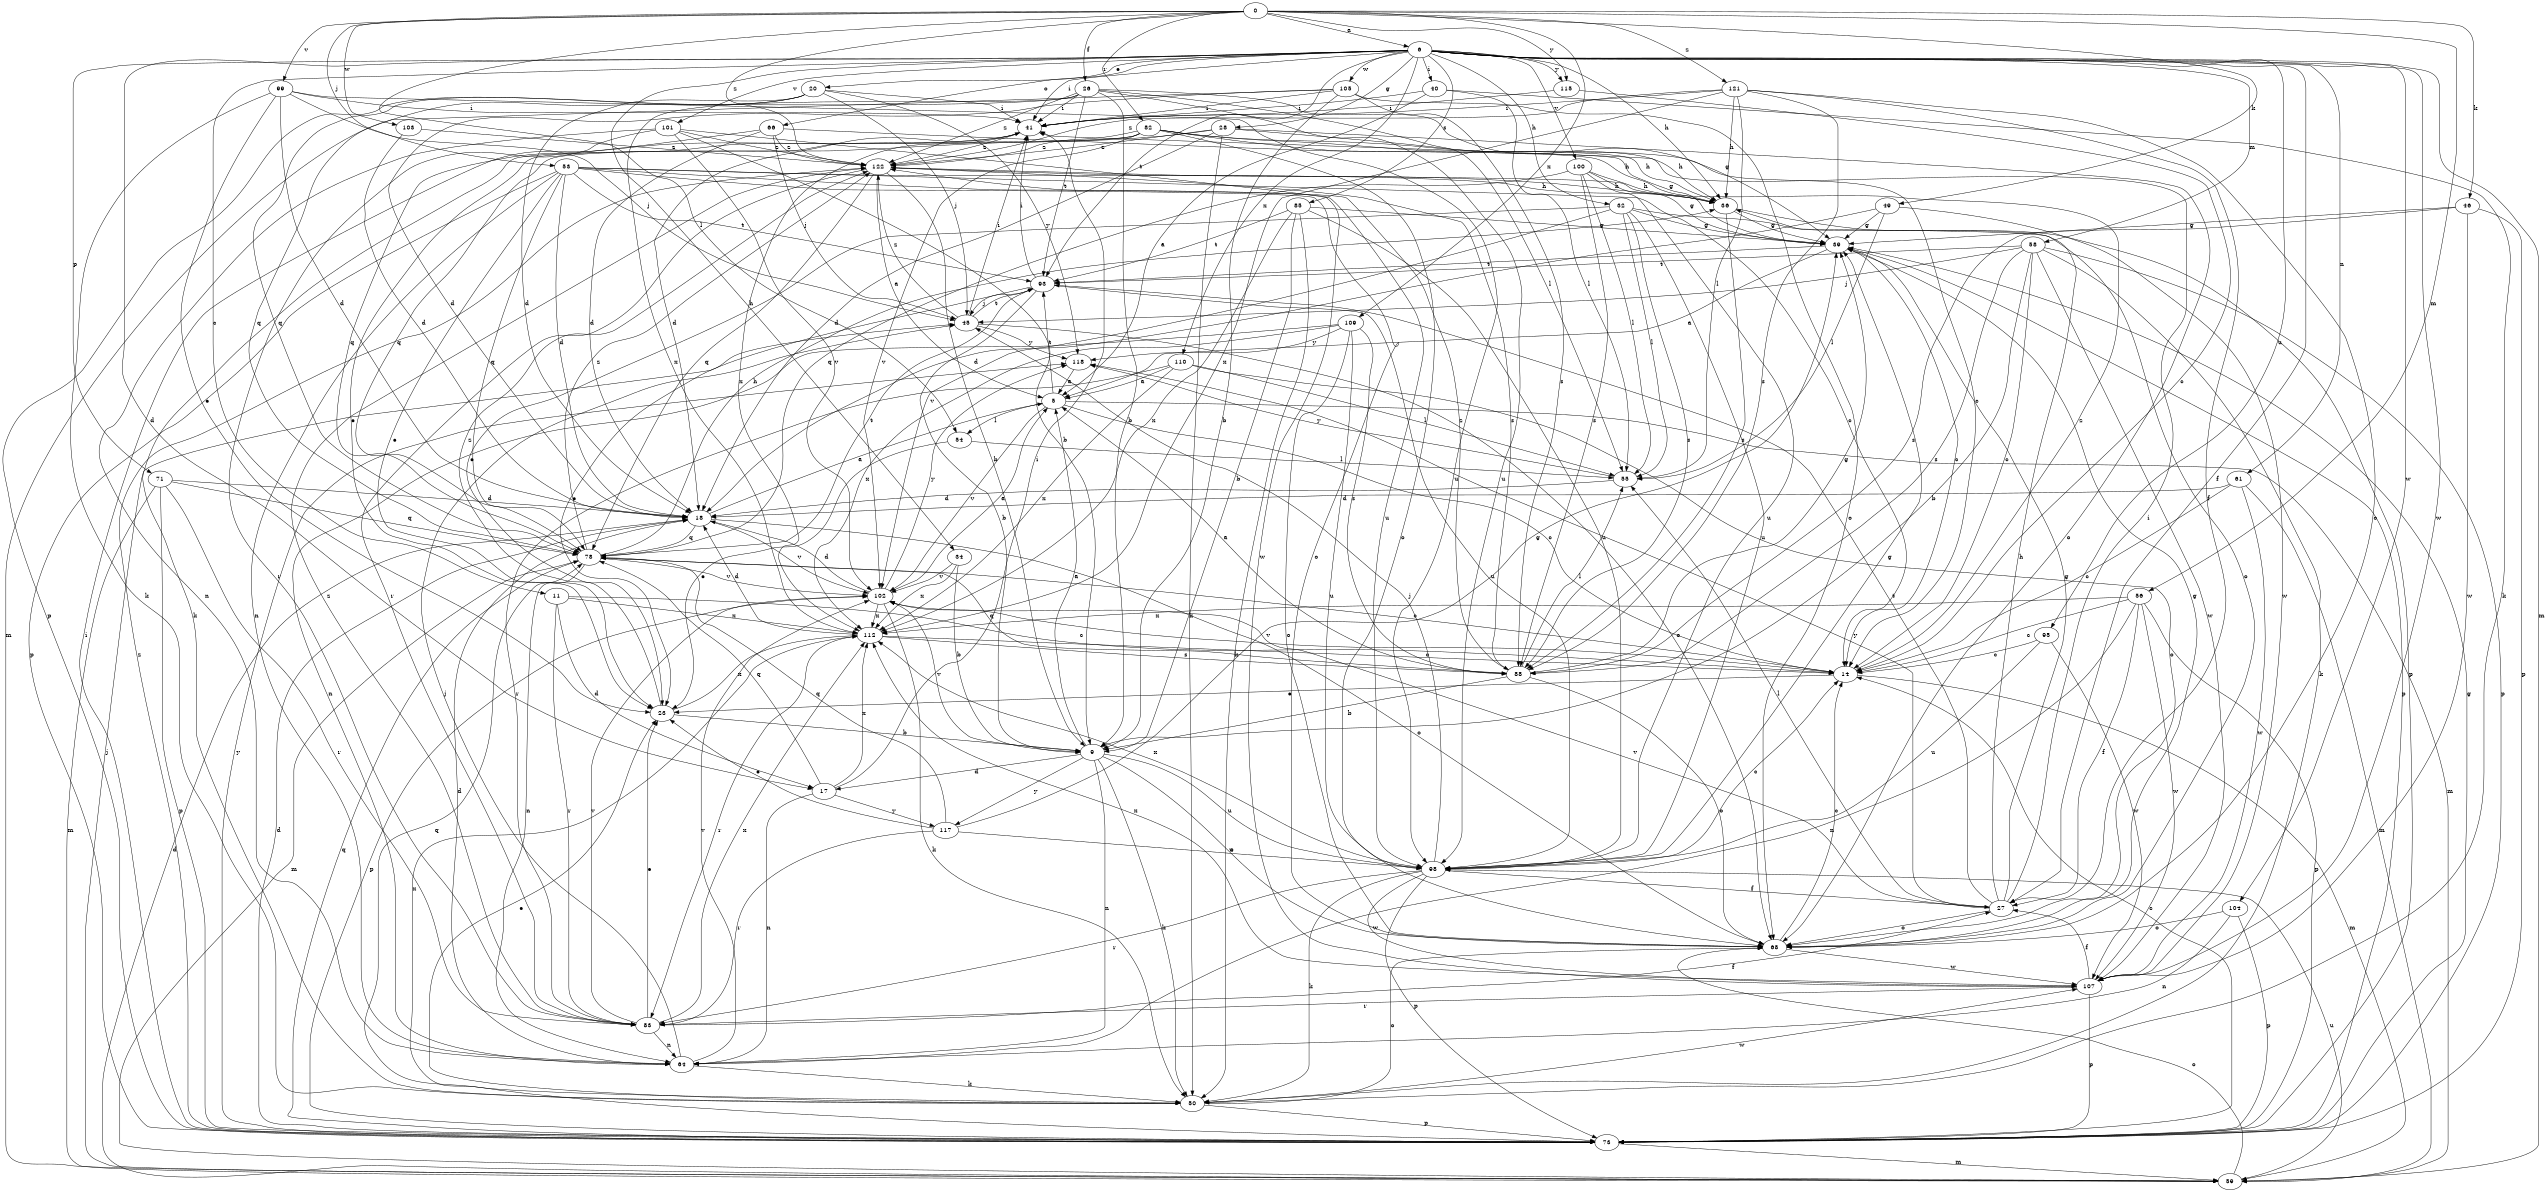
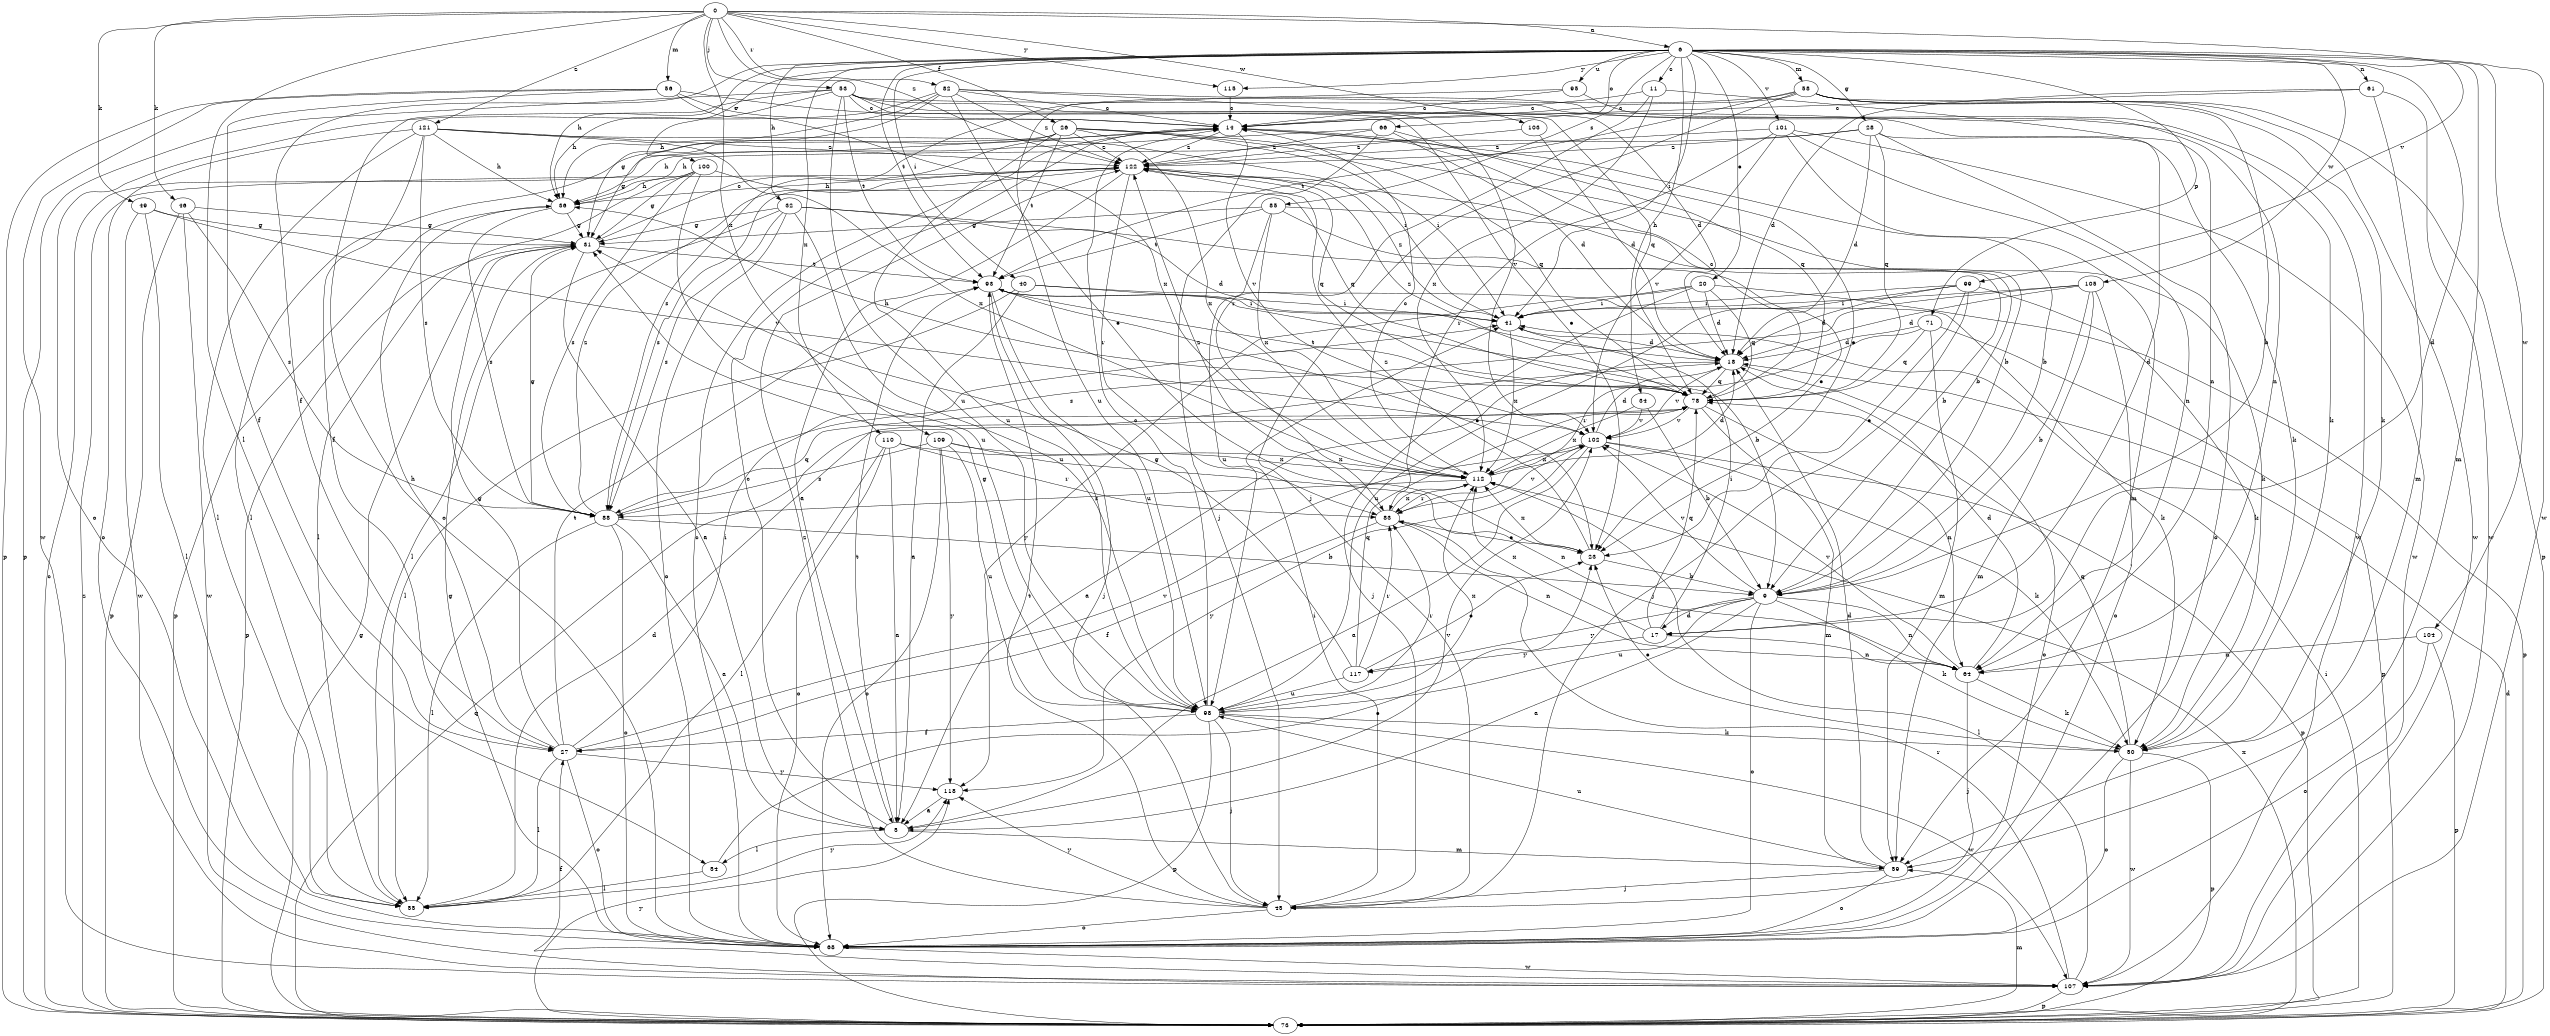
(1351, 108) -> none
(1837, 245) -> (588, 245)
(1136, 811) -> (1979, 733)
